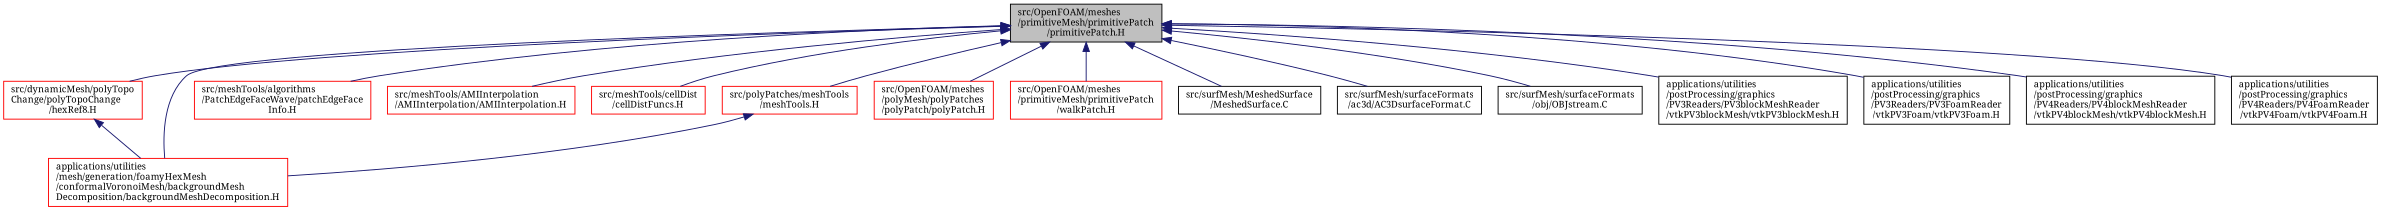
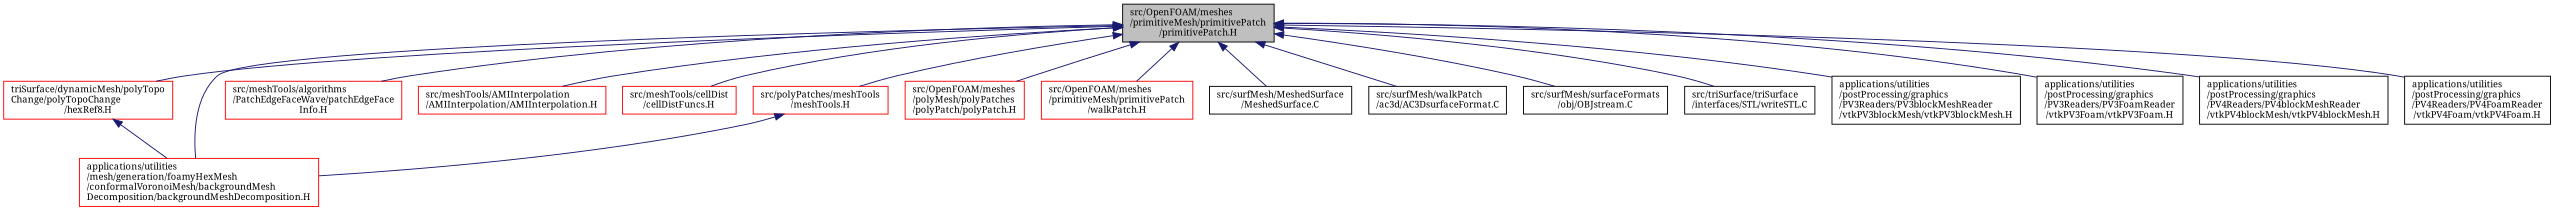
(73, 100) -> (88, 100)
(1409, 100) -> (1438, 100)
none -> (1750, 100)
